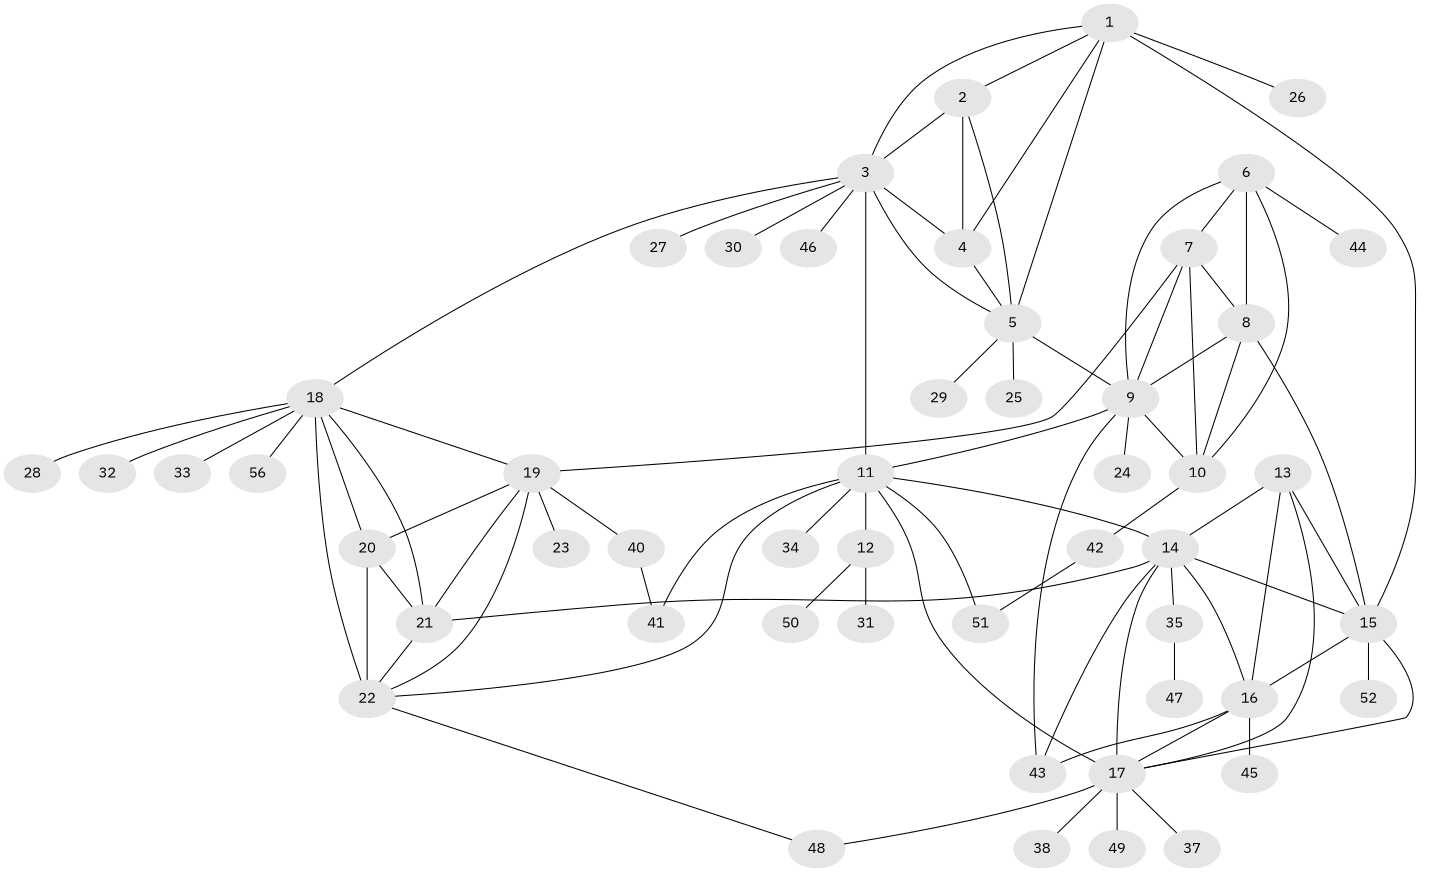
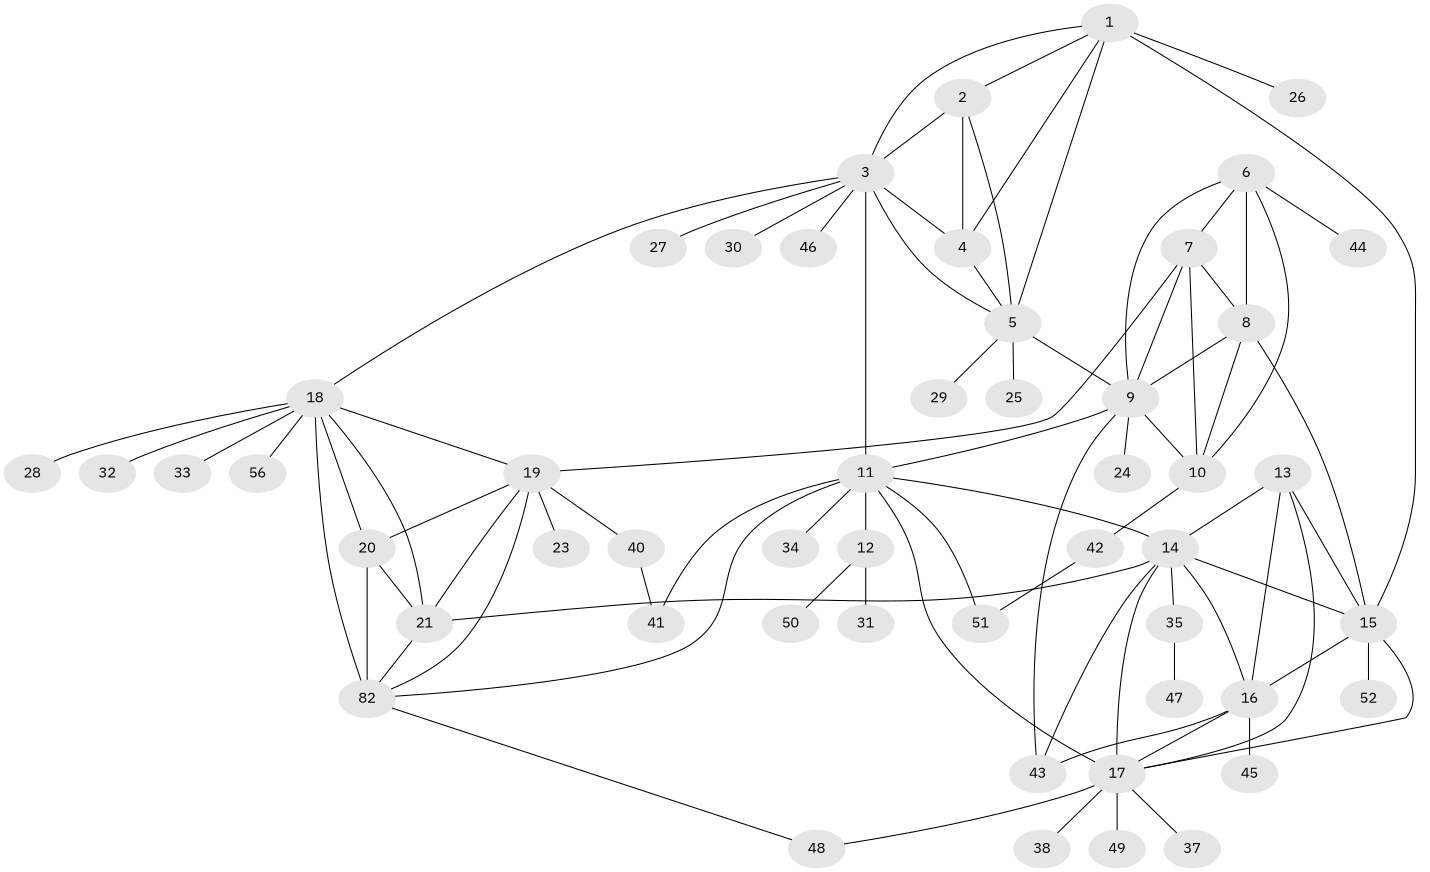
(367, 699) -> (367, 699)
